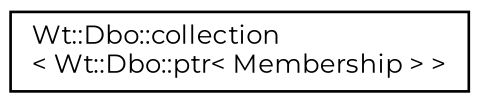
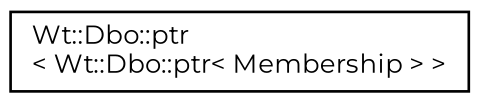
(240, 52) -> (240, 52)
